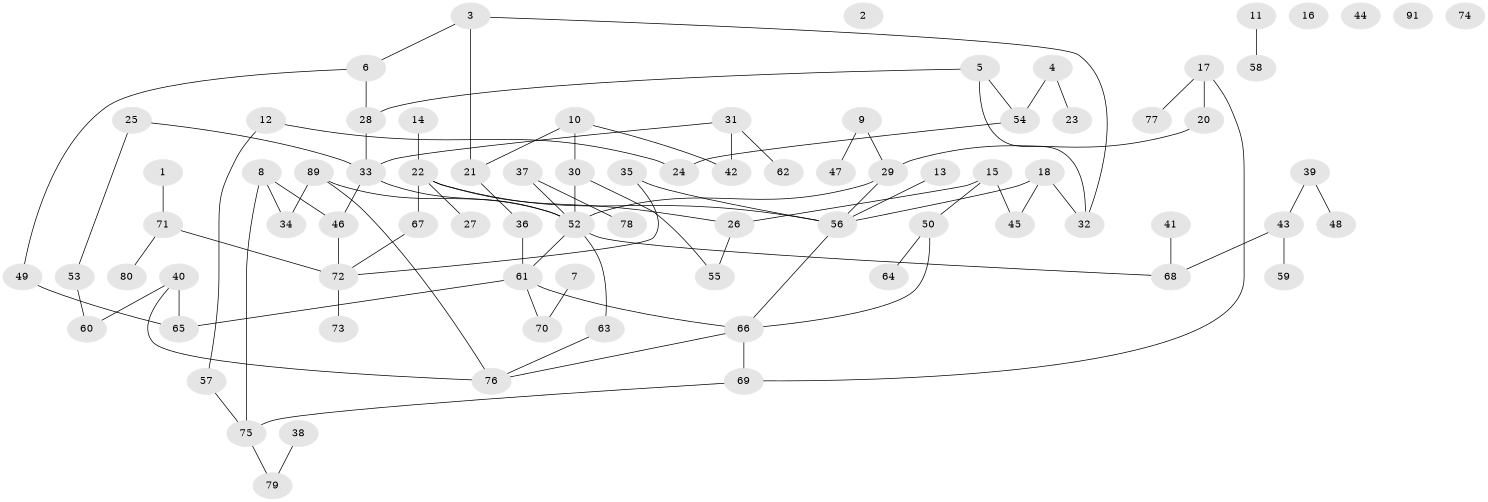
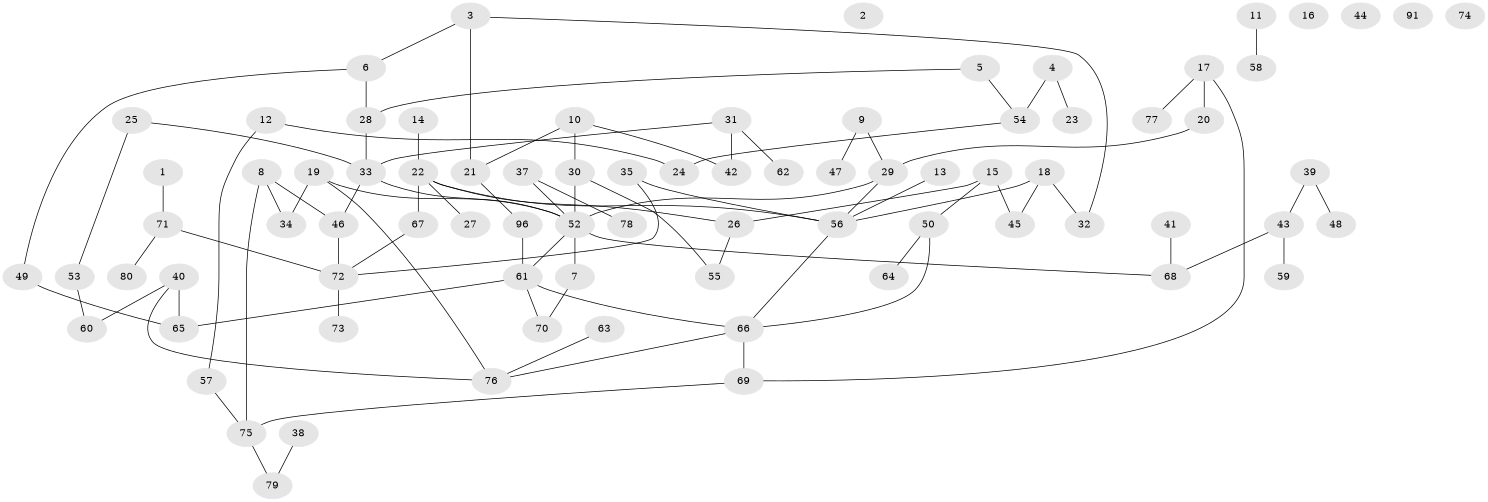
(1004, 141) -> none
(314, 173) -> (314, 173)
(523, 225) -> (523, 225)
(604, 274) -> (575, 248)
